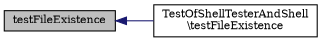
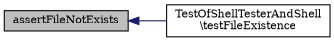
(60, 21) -> (66, 21)
